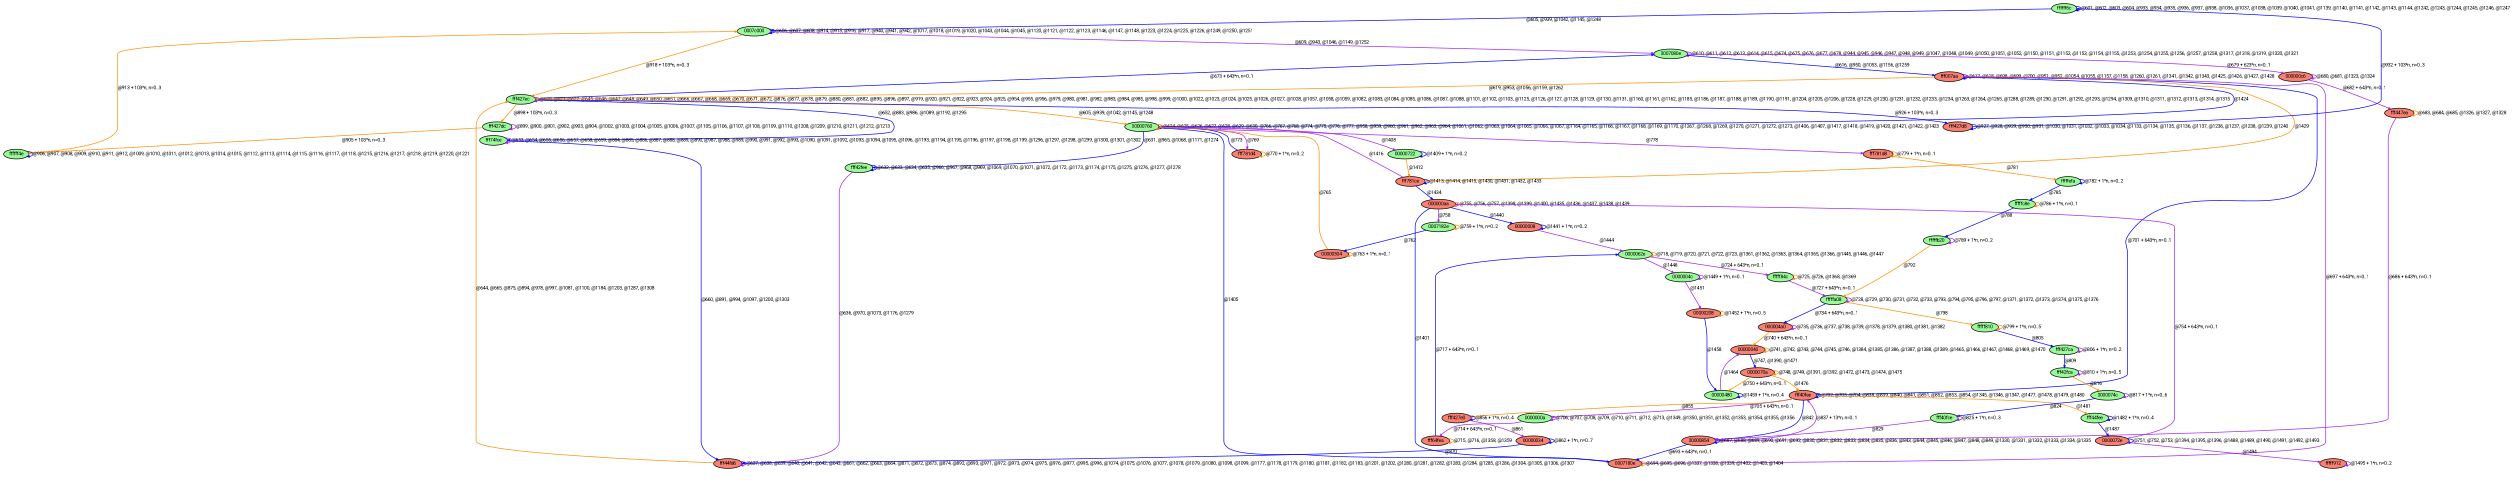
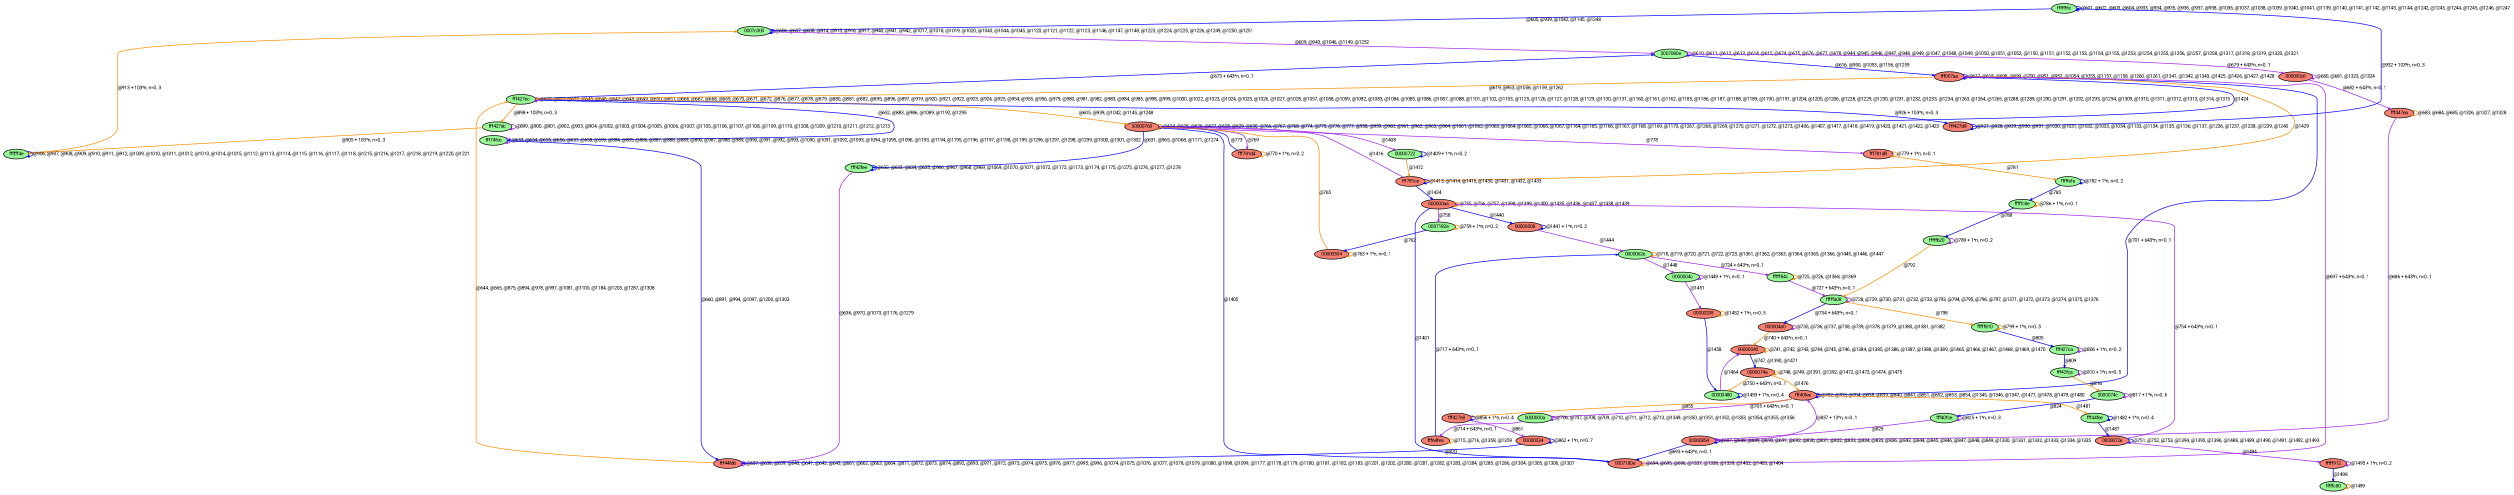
(638, 65) -> none
(2249, 65) -> (2249, 65)
(1142, 127) -> (1142, 127)
(1757, 373) -> (1757, 373)
(1770, 433) -> none
none -> (2333, 486)
